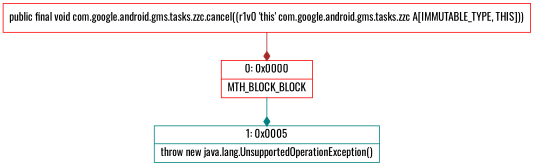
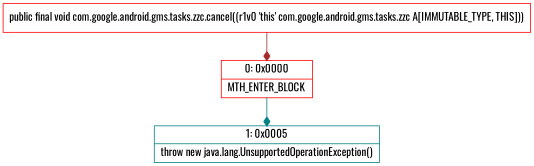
(267, 88) -> (266, 88)
